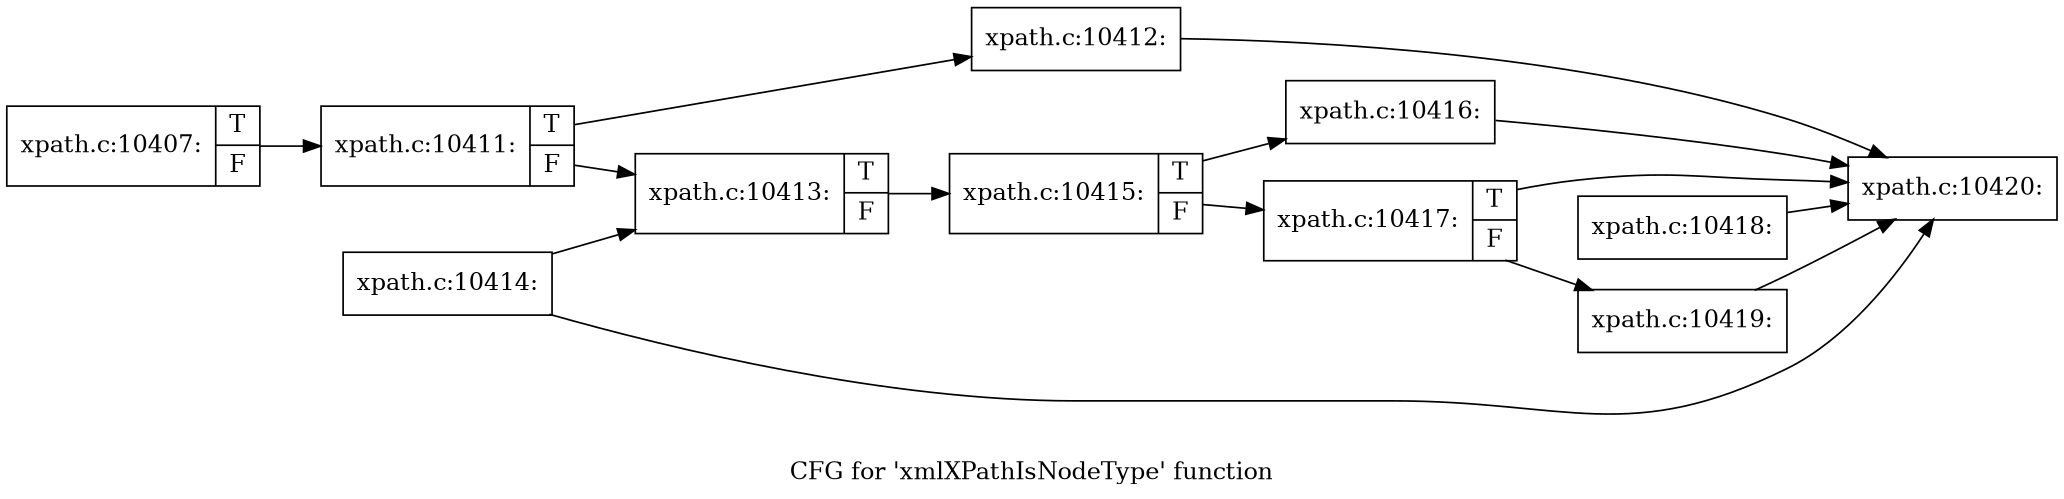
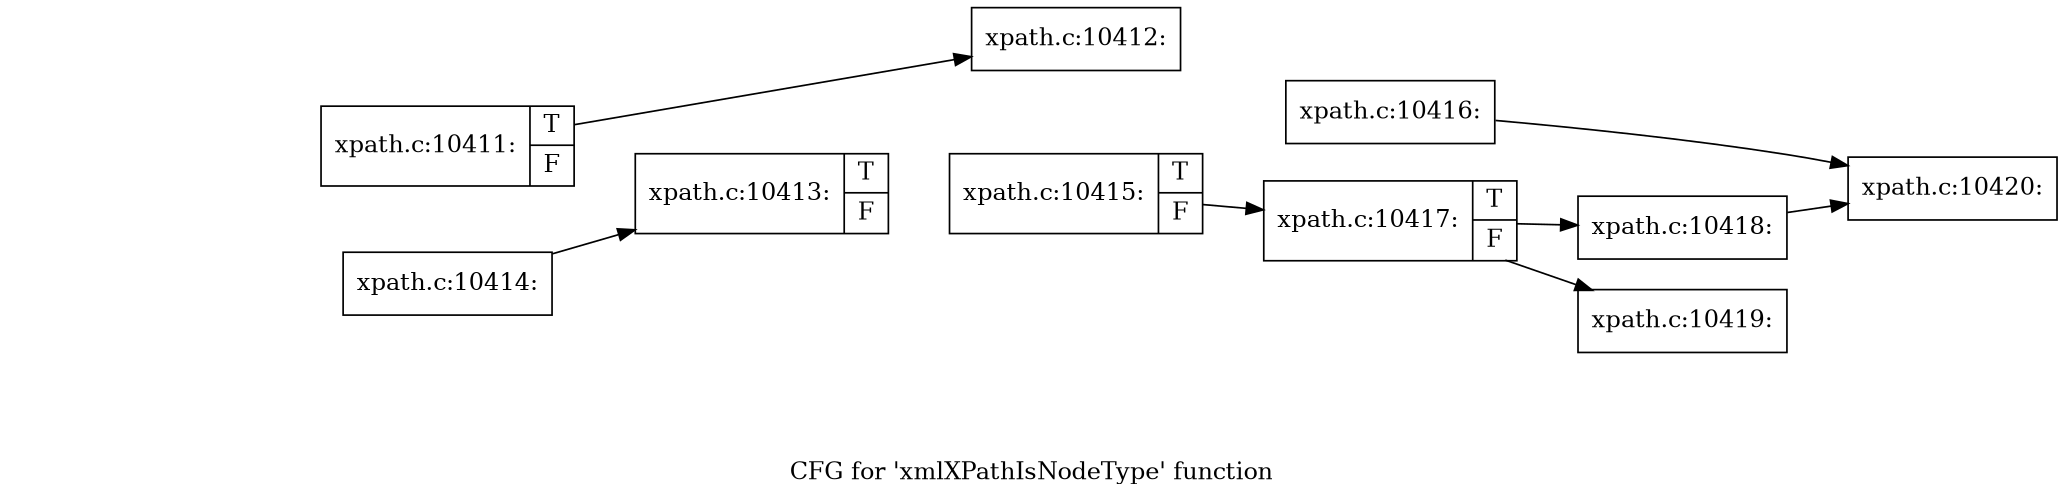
(1531, 65) -> none
(133, 146) -> none
(1236, 152) -> none
(596, 169) -> none
(1673, 175) -> (1539, 224)
(910, 194) -> none
(1818, 260) -> none
(1265, 401) -> none
